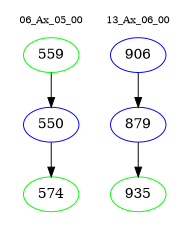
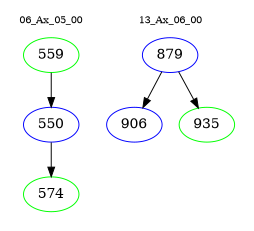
(138, 85) -> (155, 85)
